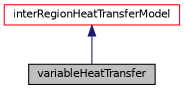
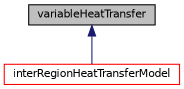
(92, 50) -> (92, 50)
